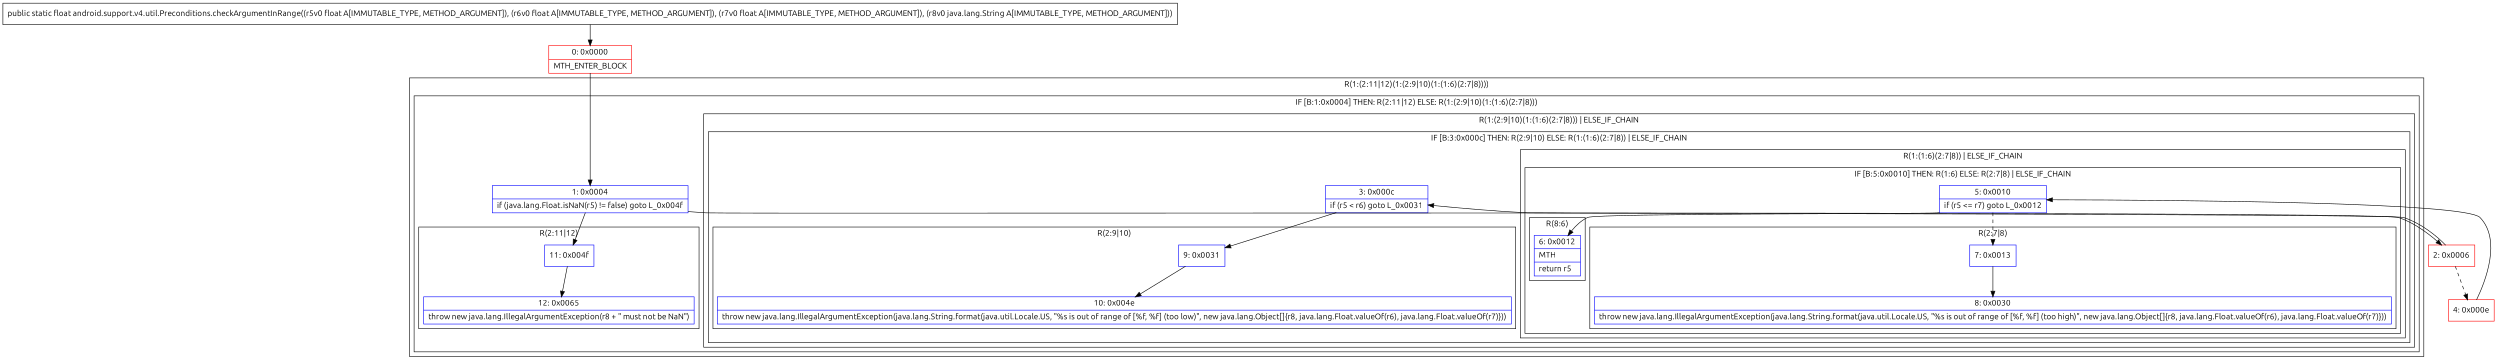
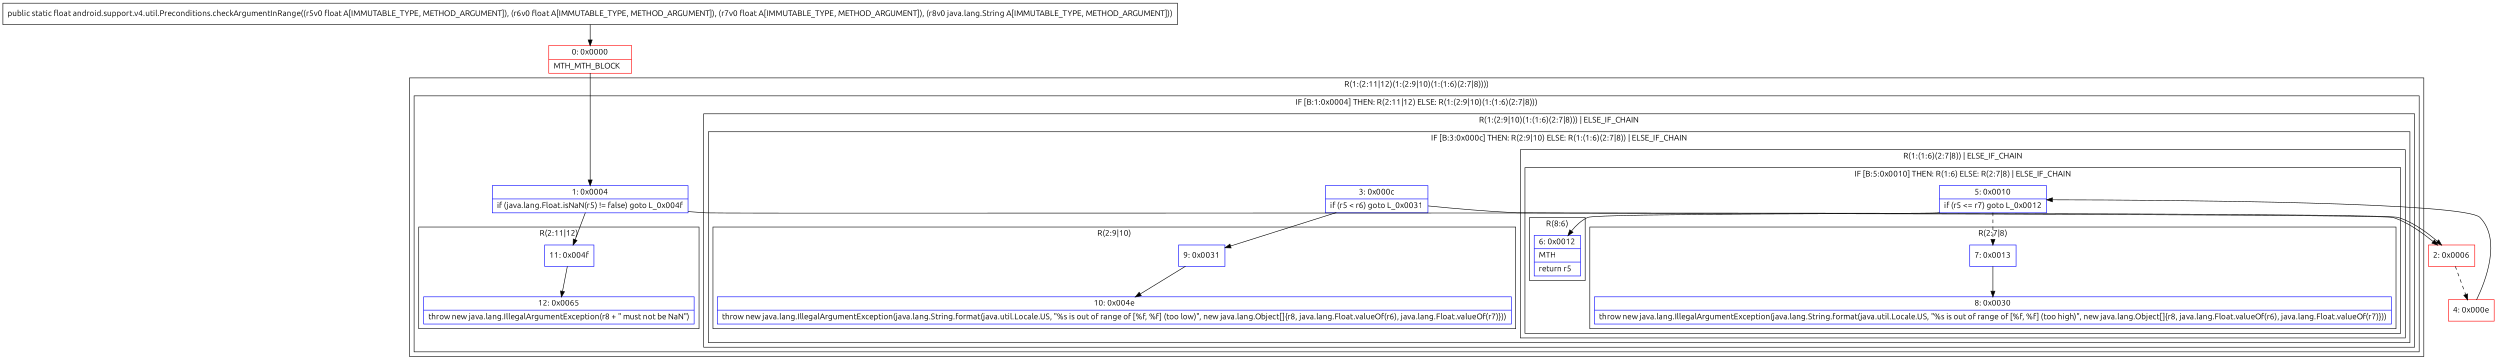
(590, 66) -> (587, 66)
(1944, 214) -> (1934, 214)
